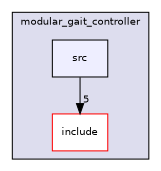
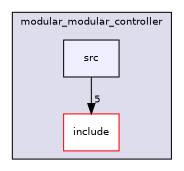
(81, 22) -> (92, 22)
